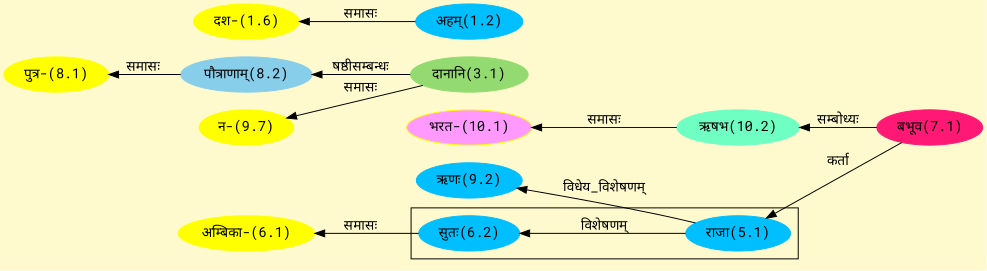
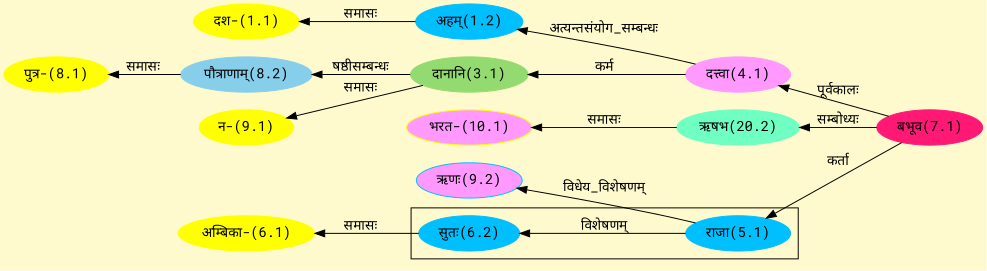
(246, 22) -> (246, 22)
none -> (738, 75)
(246, 127) -> (246, 127)
(738, 127) -> (738, 127)
(469, 180) -> (469, 180)
